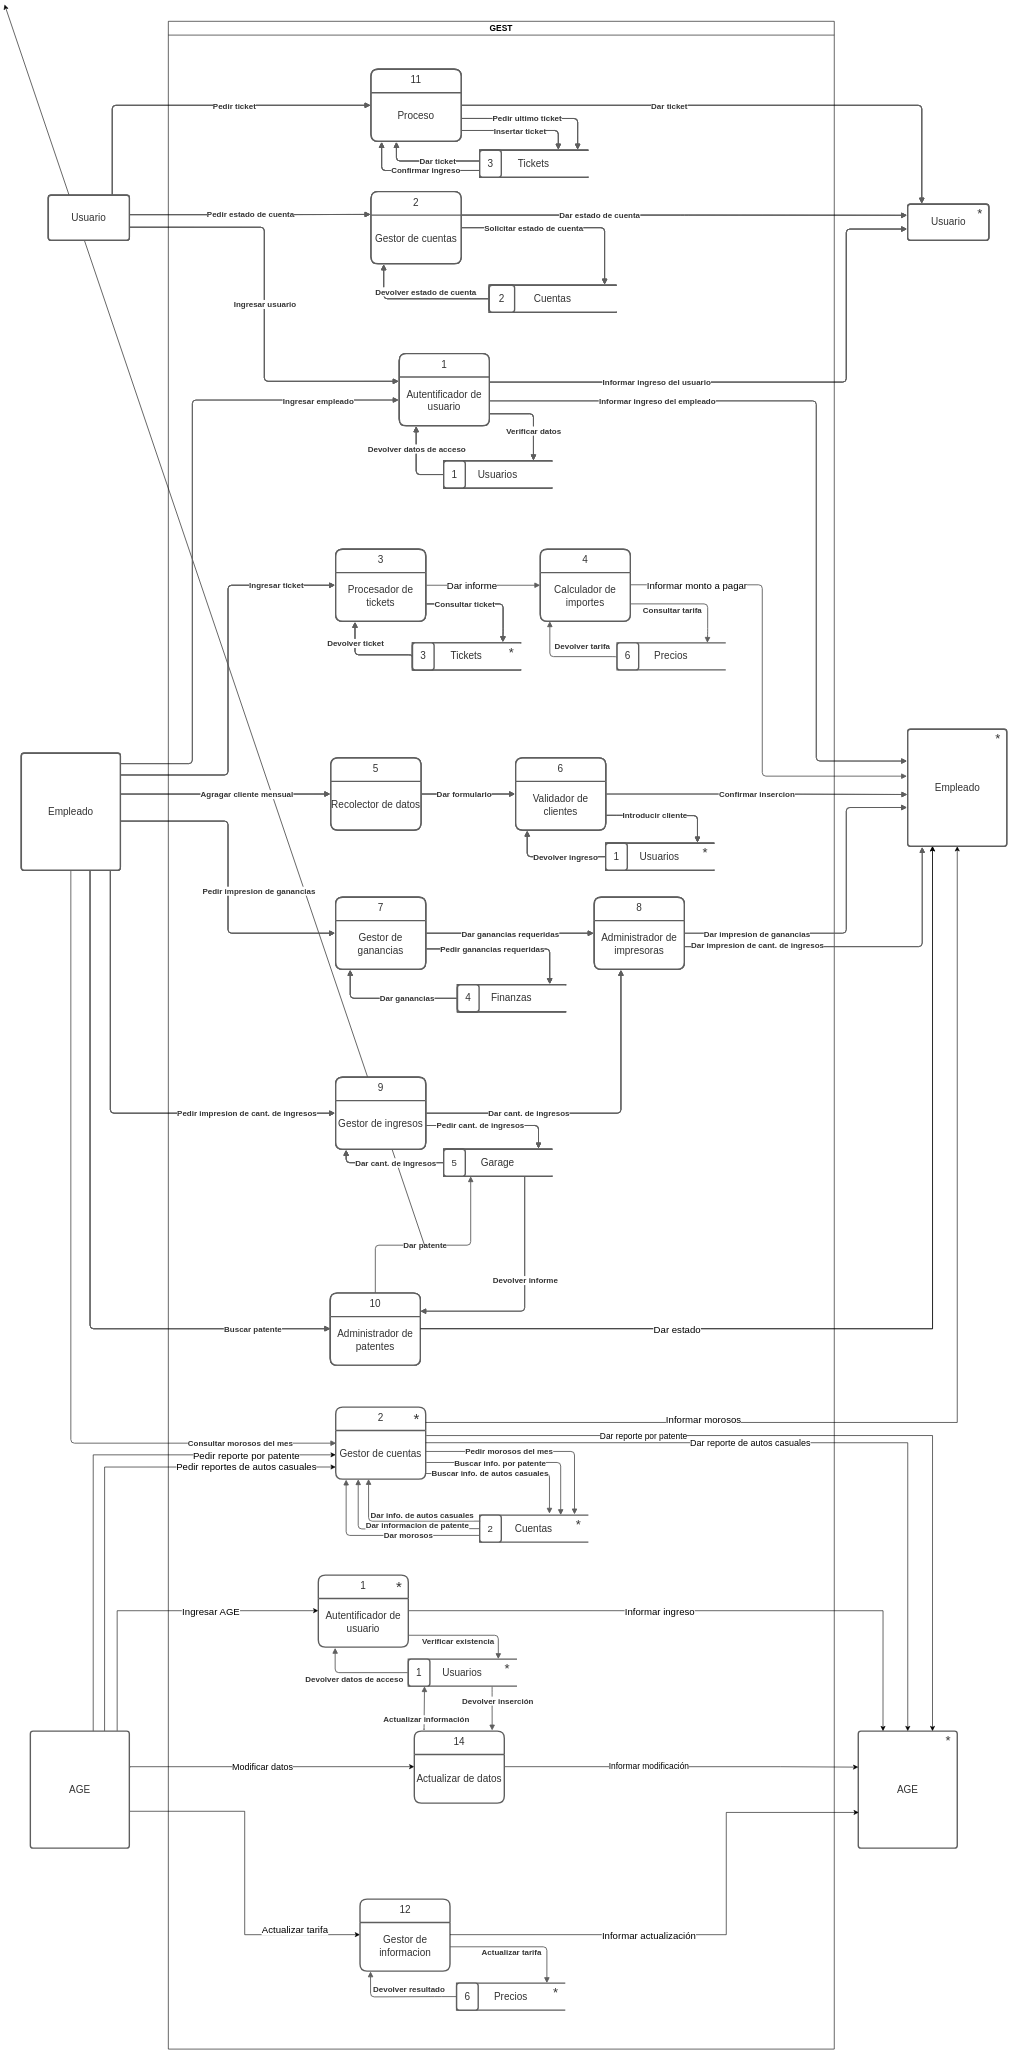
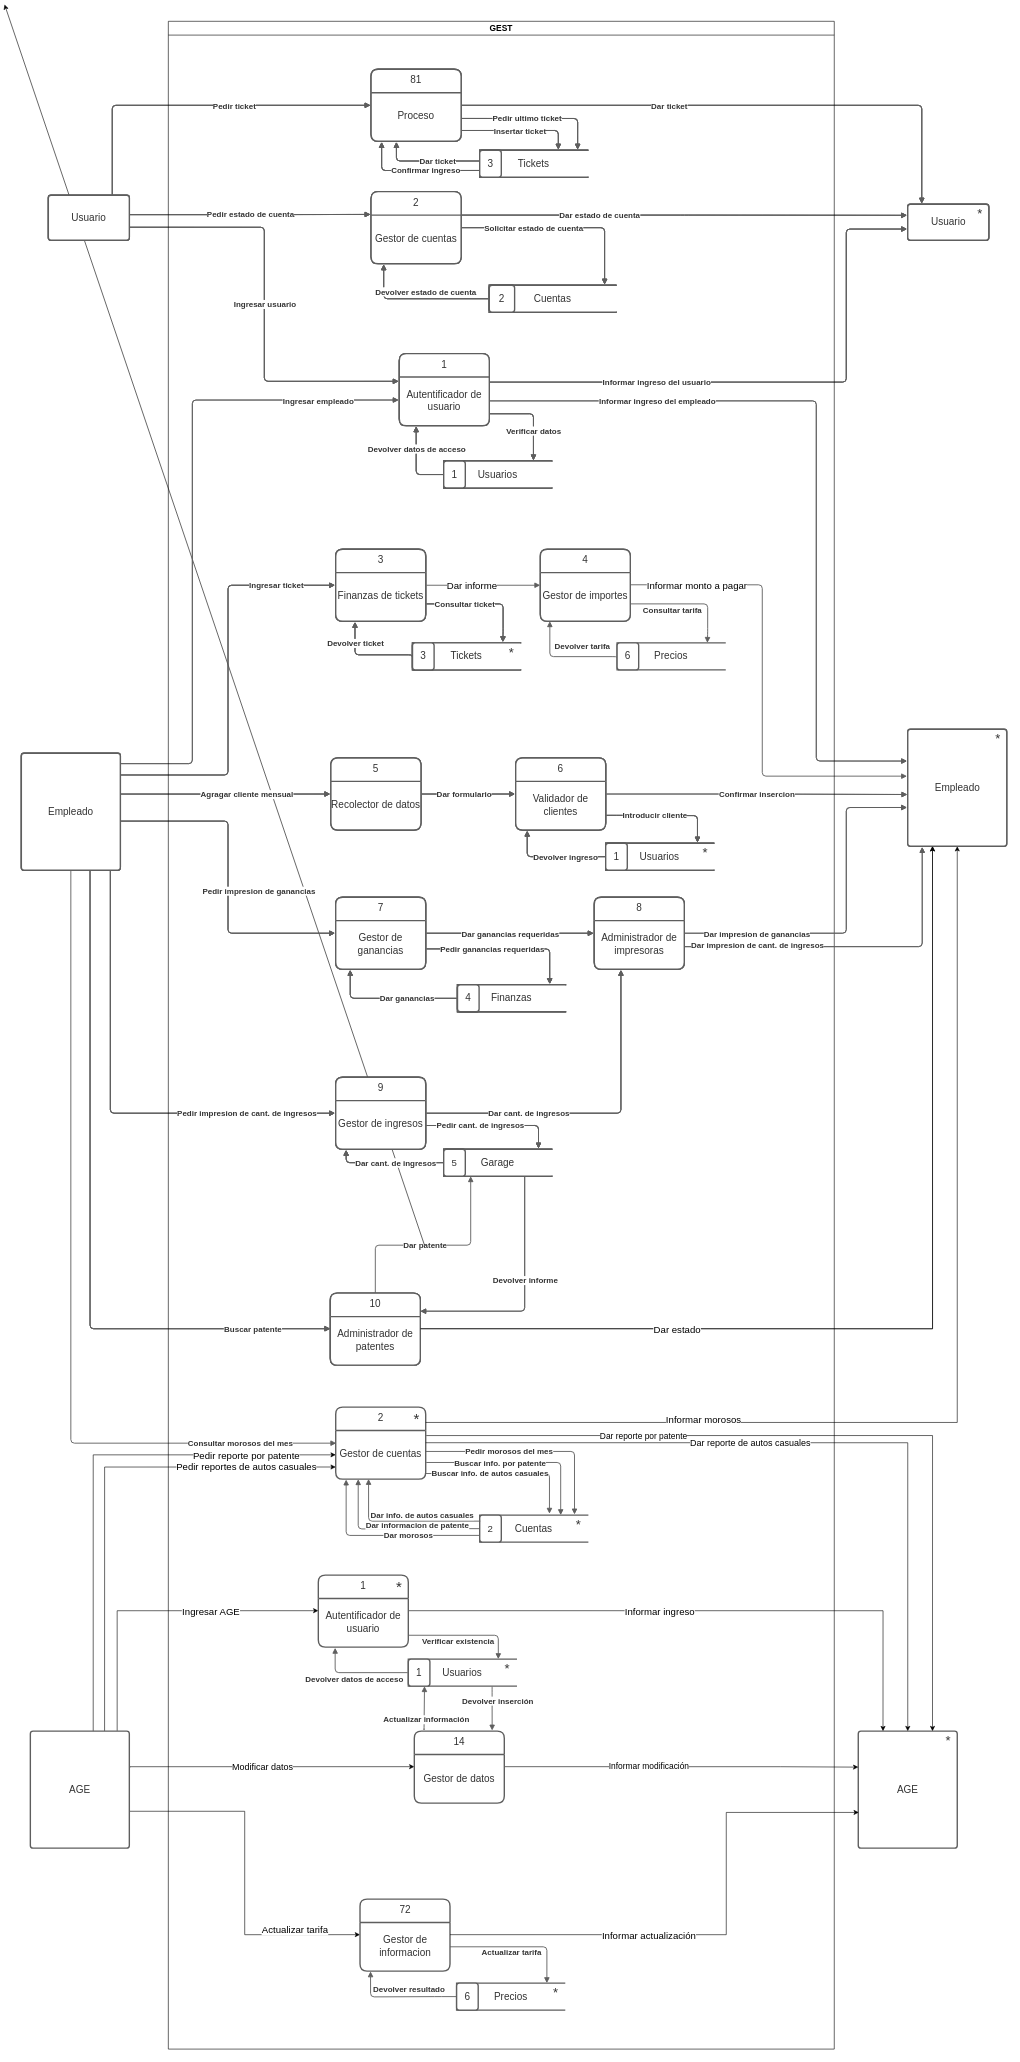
(416, 81) -> (416, 81)
(381, 597) -> (381, 597)
(585, 597) -> (585, 597)
(459, 1779) -> (459, 1779)
(405, 1911) -> (405, 1911)
